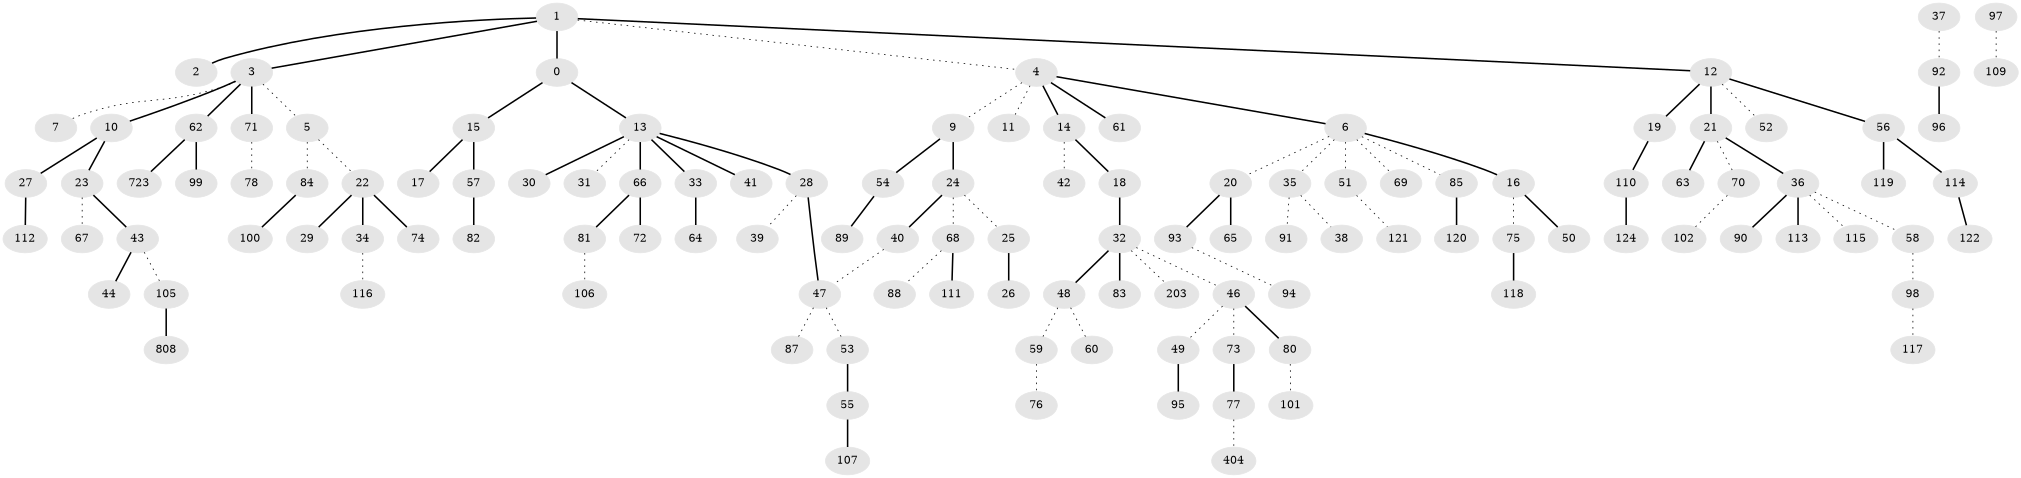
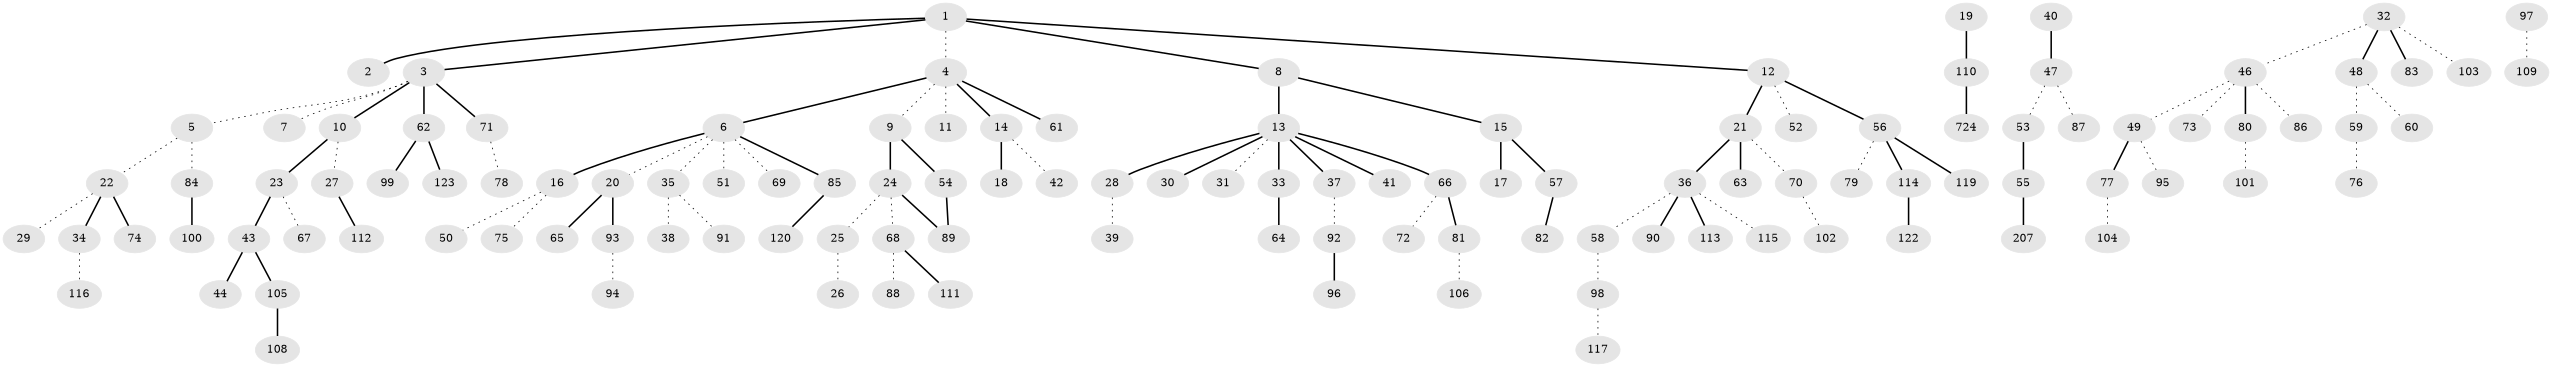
(557, 72) -> (1279, 72)
(1683, 100) -> none
none -> (2301, 128)
(69, 156) -> (336, 156)
none -> (1306, 156)
(1401, 156) -> (779, 156)
(139, 183) -> (445, 183)
none -> (1852, 183)
(335, 211) -> (65, 211)
(640, 211) -> (1425, 211)
(926, 211) -> (920, 211)
(1120, 211) -> none
(1541, 211) -> (502, 211)
(813, 239) -> none
(1399, 239) -> none
(1626, 239) -> (1966, 128)
(152, 267) -> (263, 267)
(859, 267) -> (2051, 45)
(1009, 267) -> (838, 267)
(1177, 294) -> (2469, 72)
(1514, 294) -> none
(166, 350) -> (278, 350)
(1178, 378) -> (2149, 156)
(1234, 378) -> (2121, 156)
(848, 461) -> (2023, 239)
(1234, 461) -> (2107, 239)
